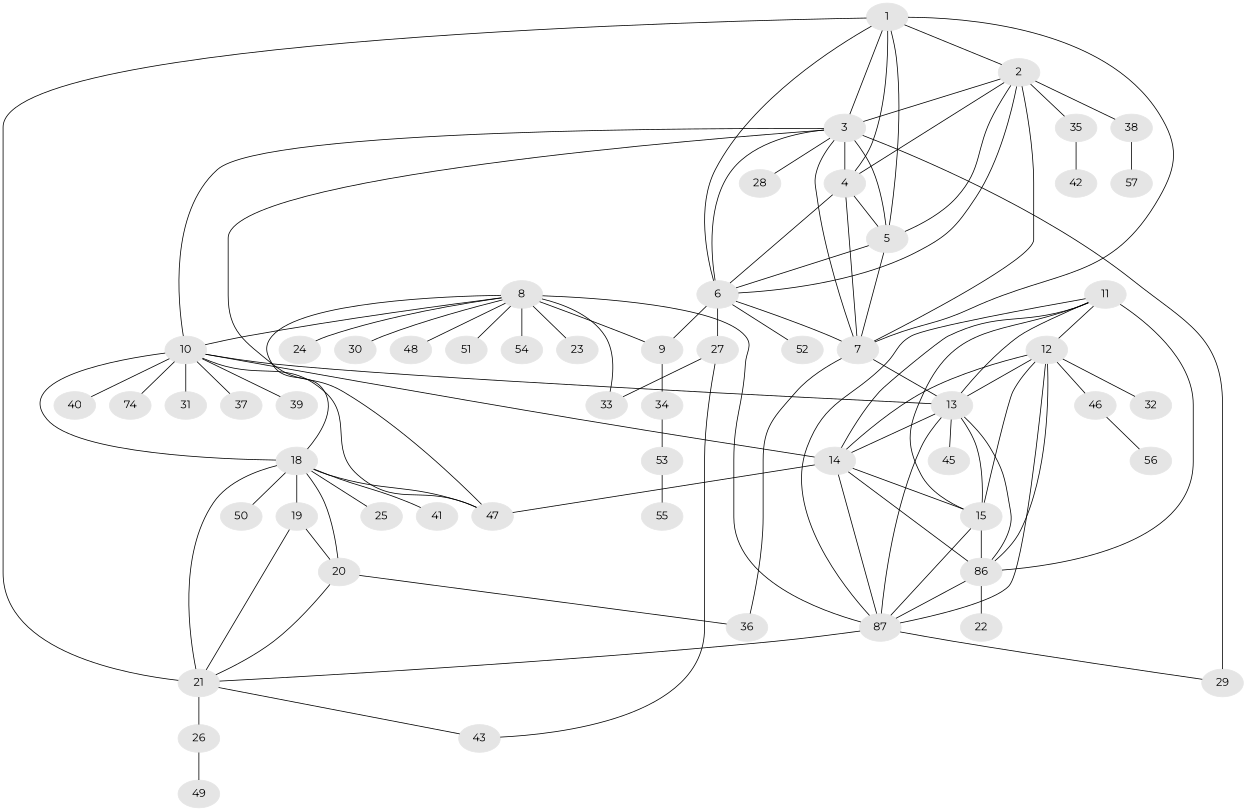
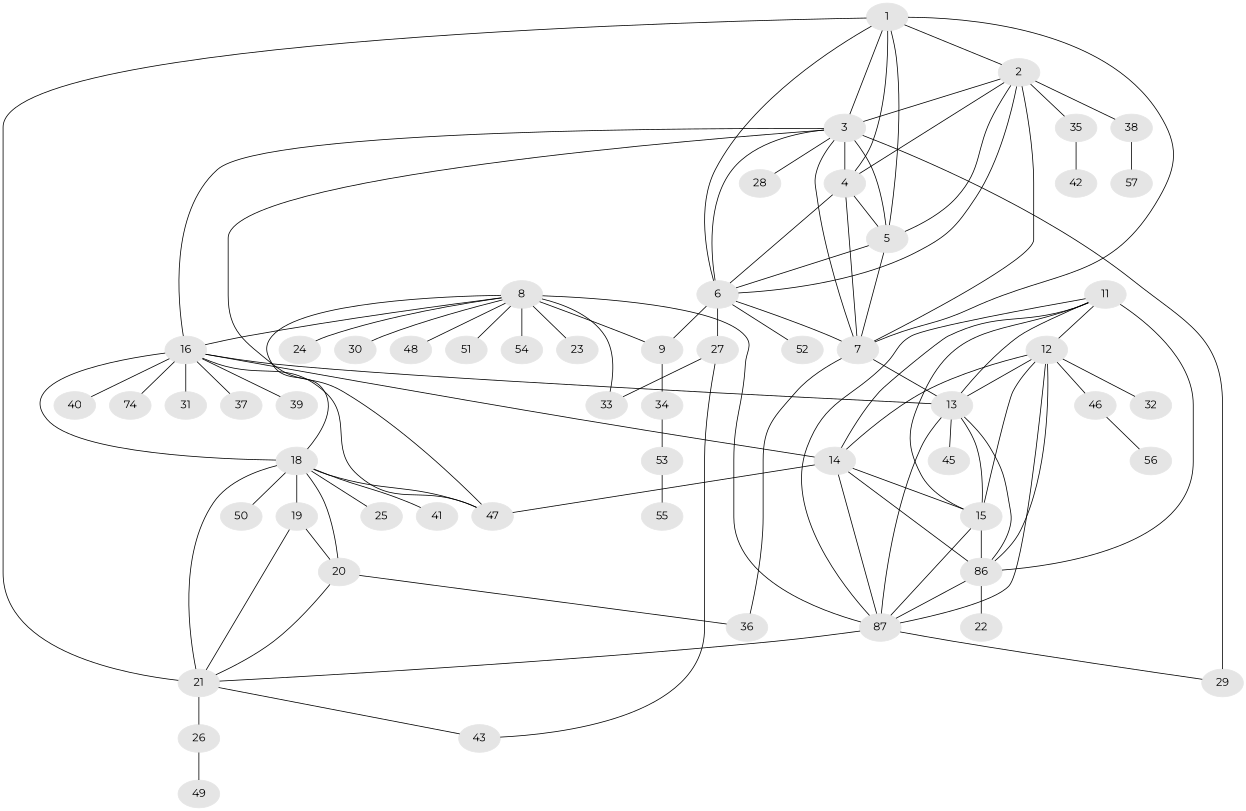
(186, 350) -> (186, 350)
(893, 433) -> none
